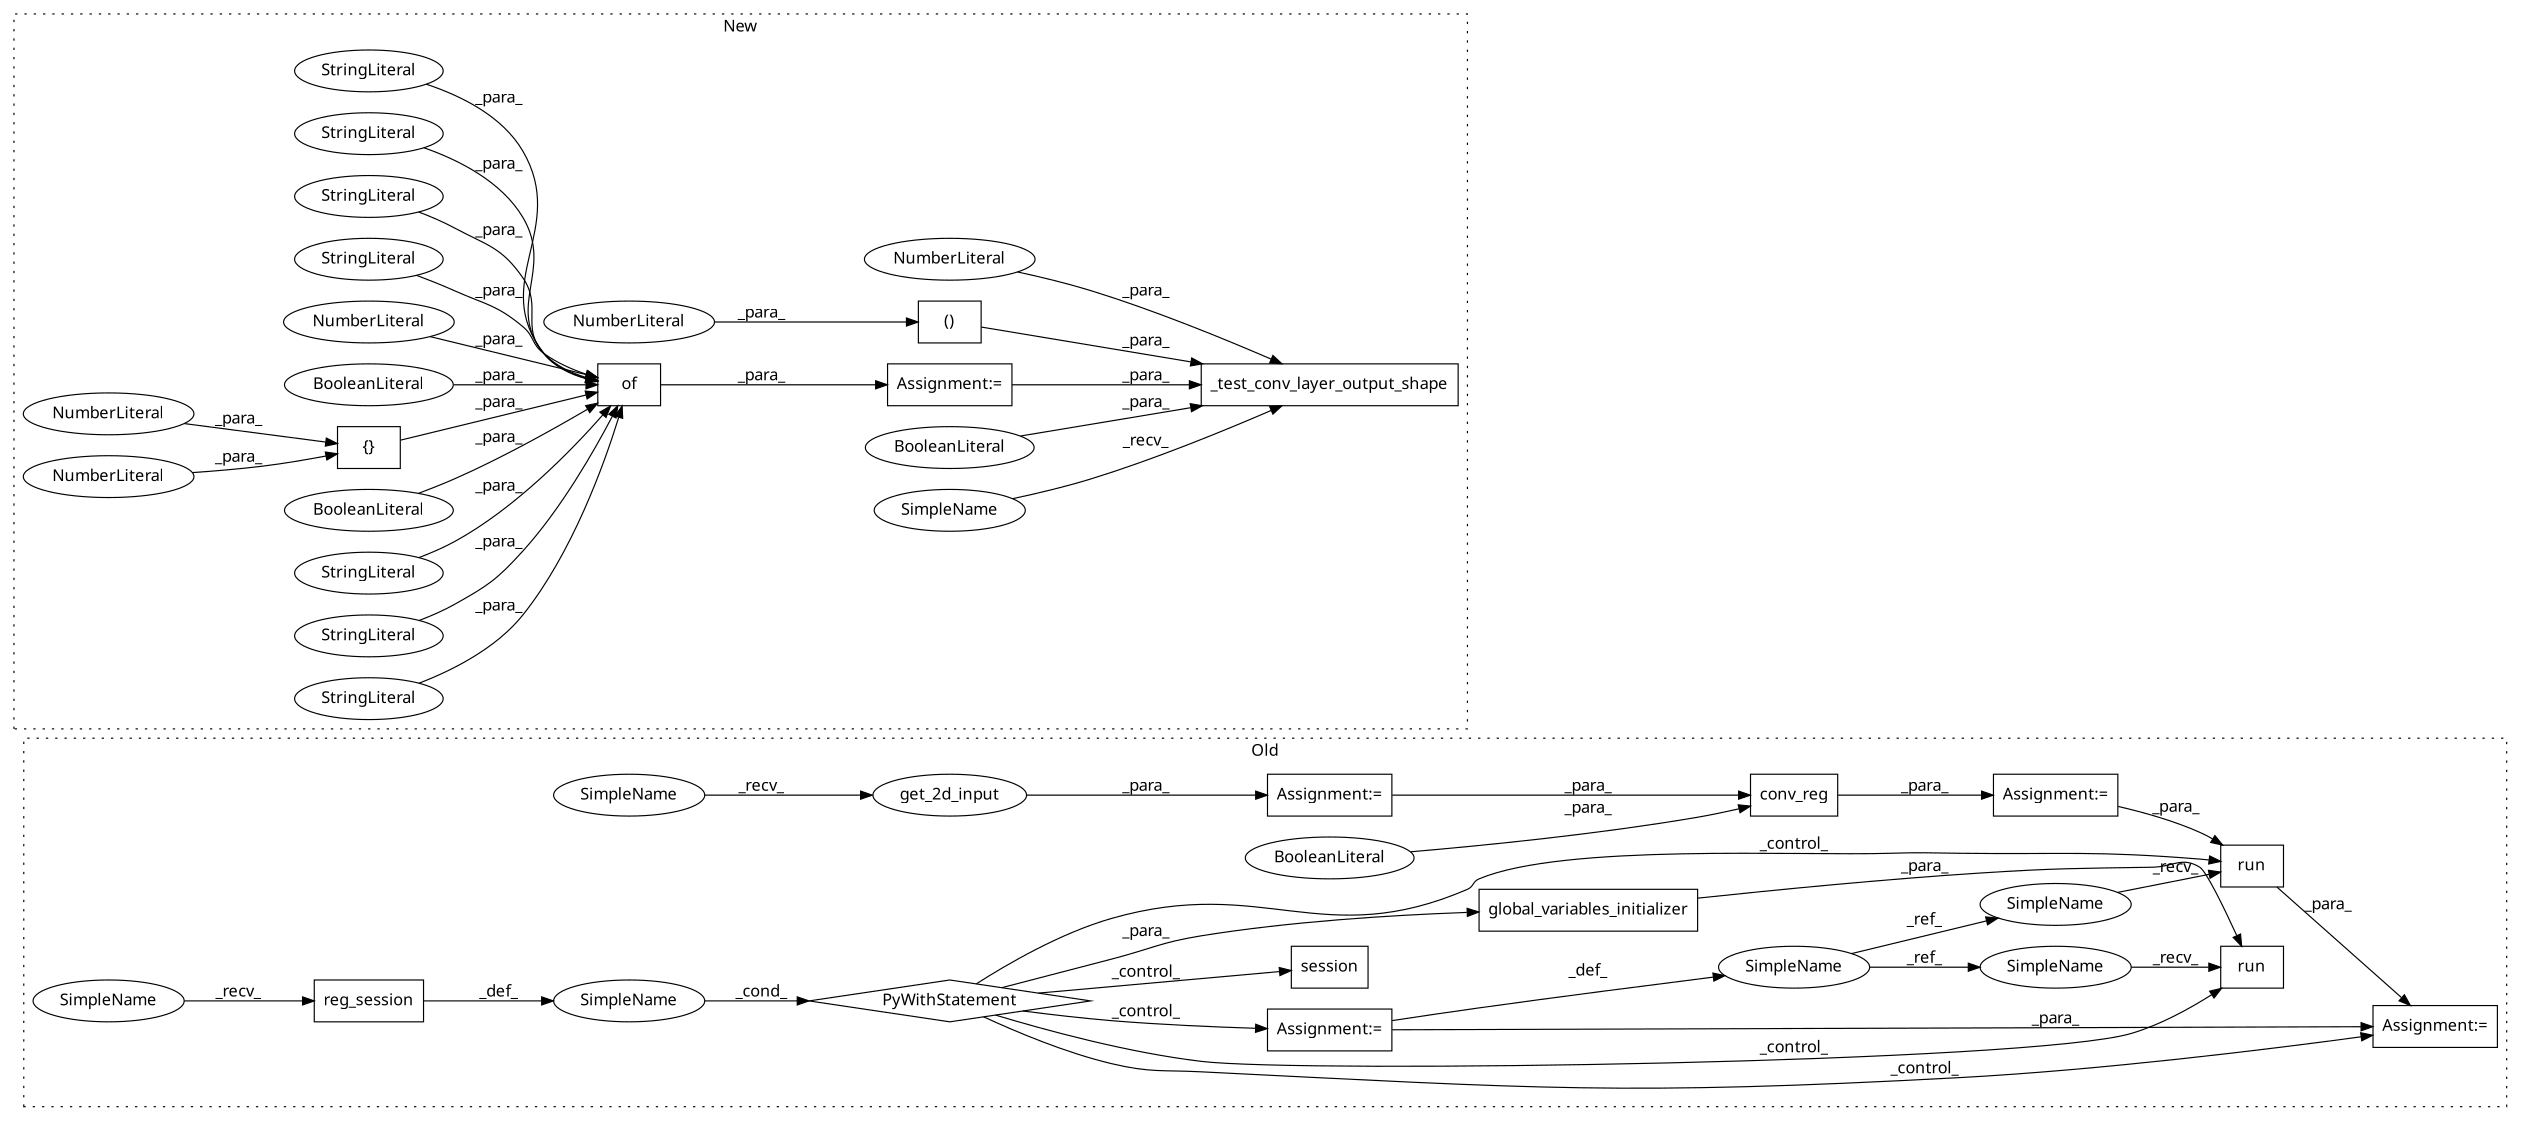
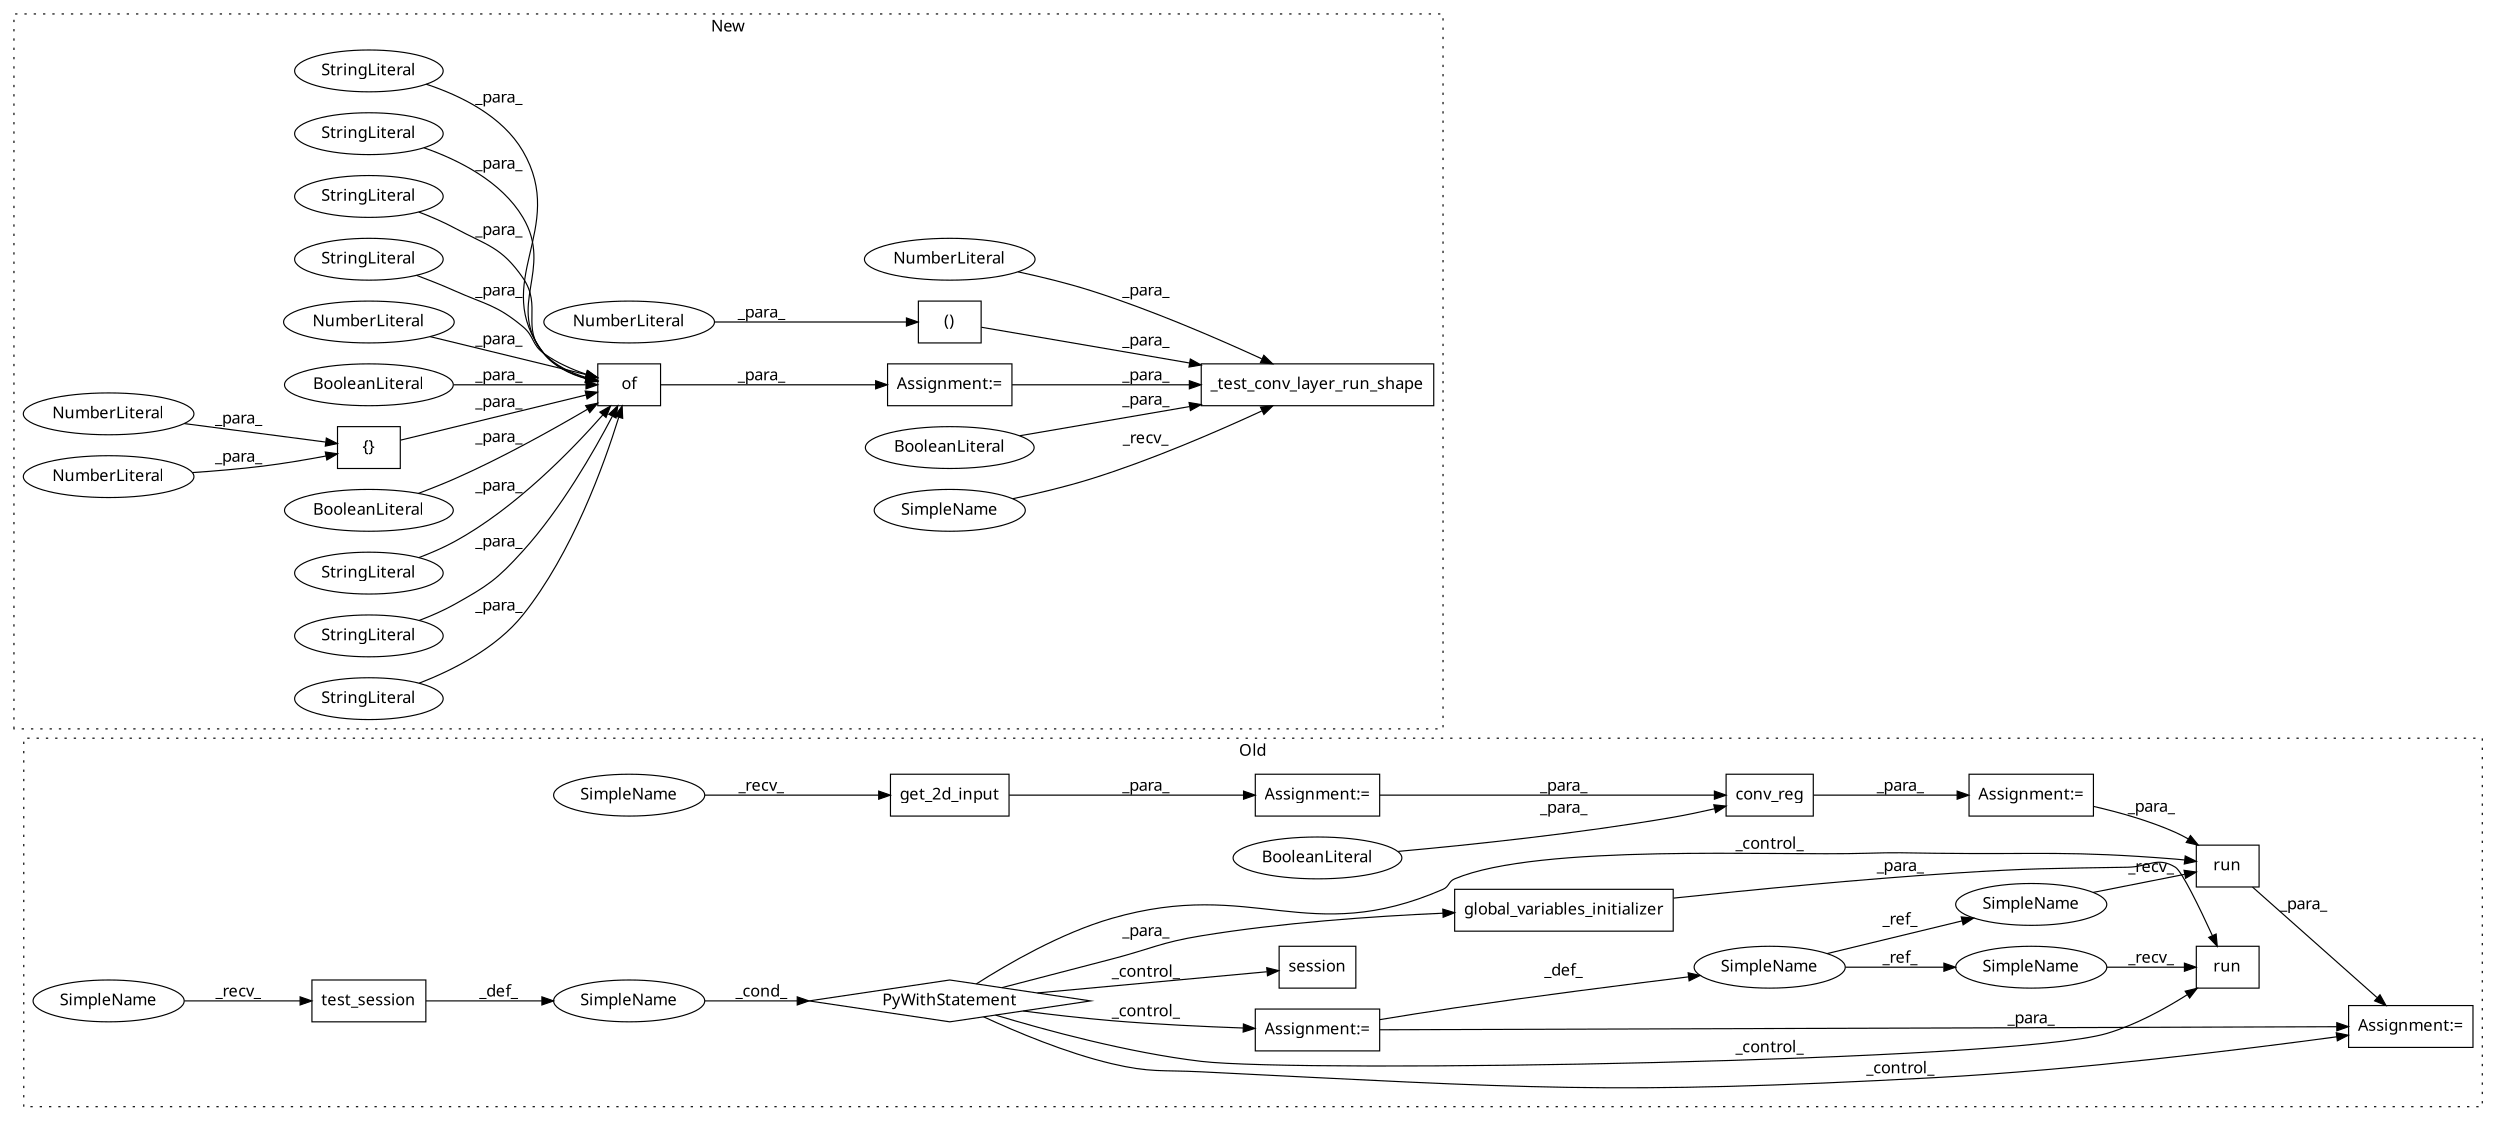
(1330, 385) -> (1317, 385)
(950, 795) -> (950, 795)
(369, 1001) -> (369, 1001)
